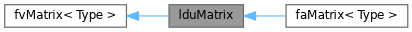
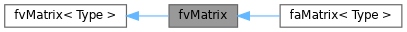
(206, 16) -> (203, 16)
